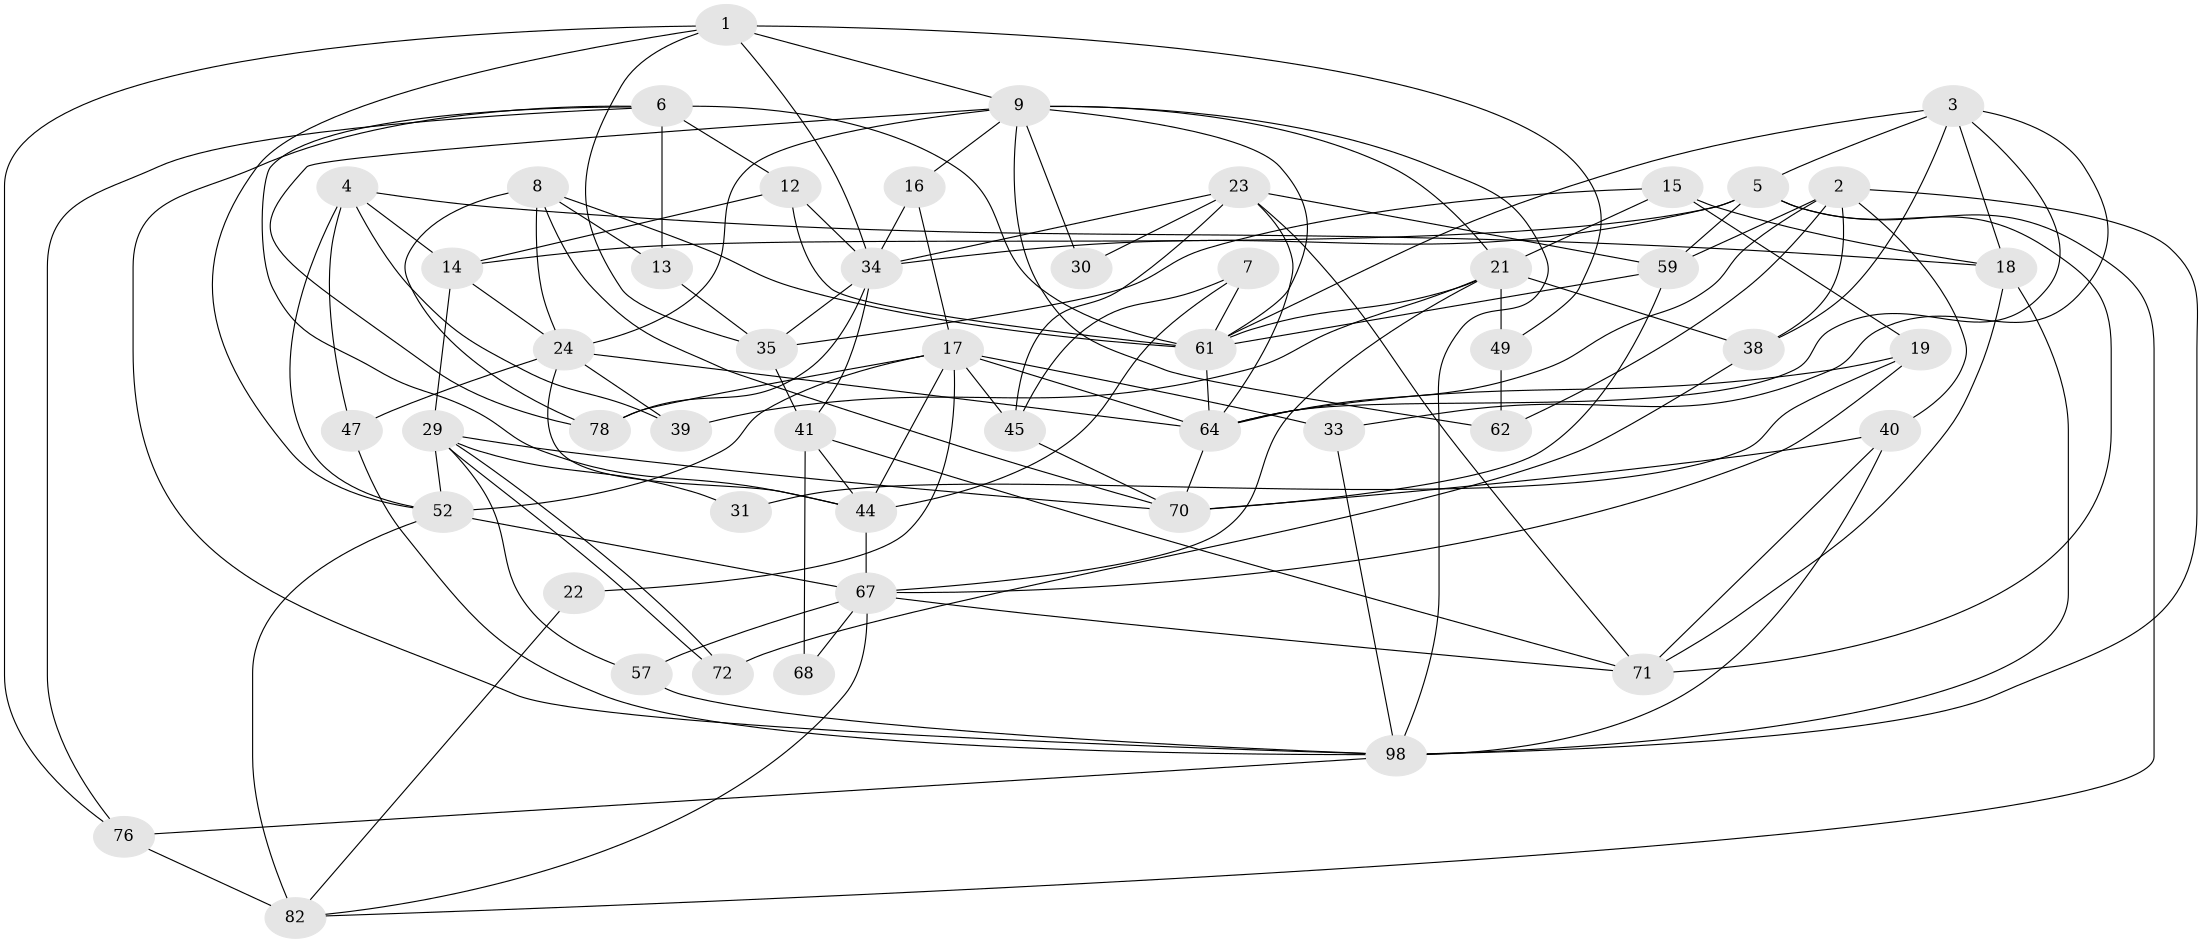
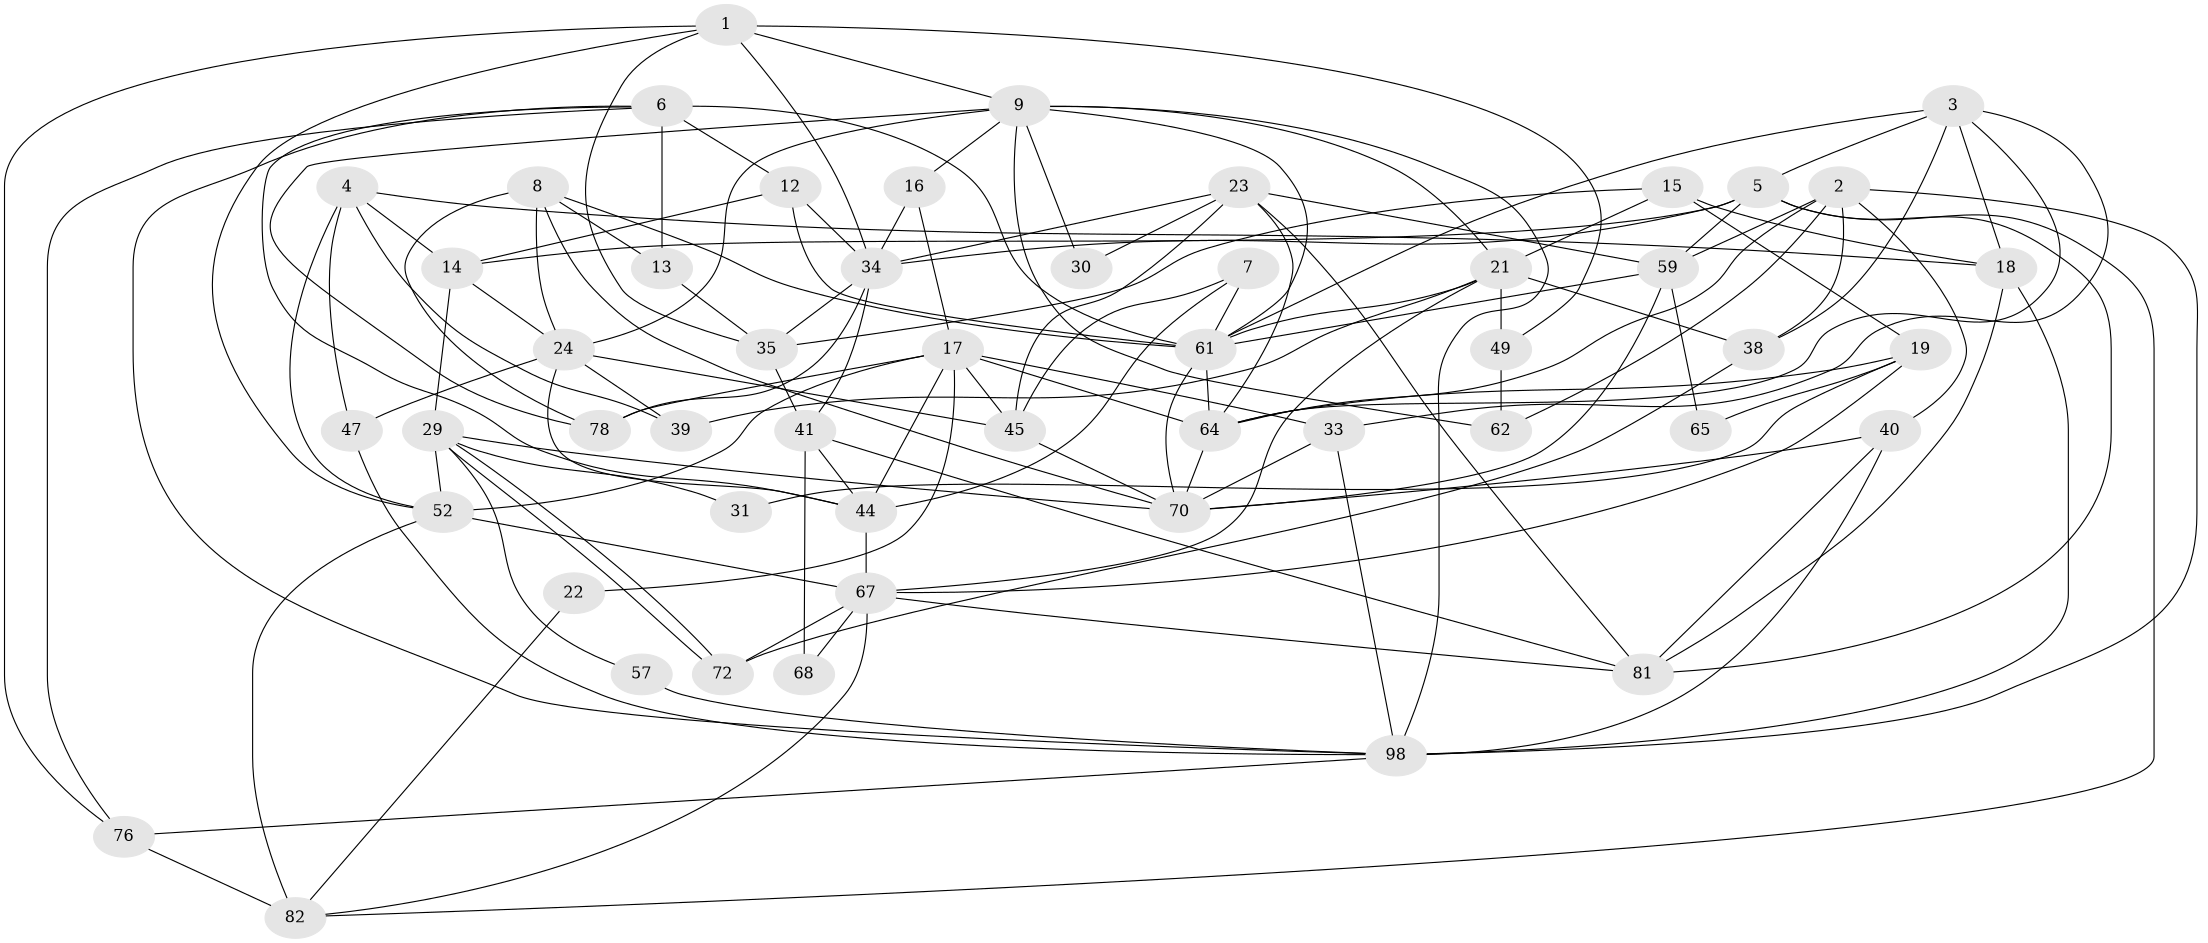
(887, 390) -> (731, 380)
none -> (1167, 427)
none -> (1701, 431)
none -> (1252, 474)
(751, 629) -> (795, 634)
(1643, 674) -> (1643, 674)
